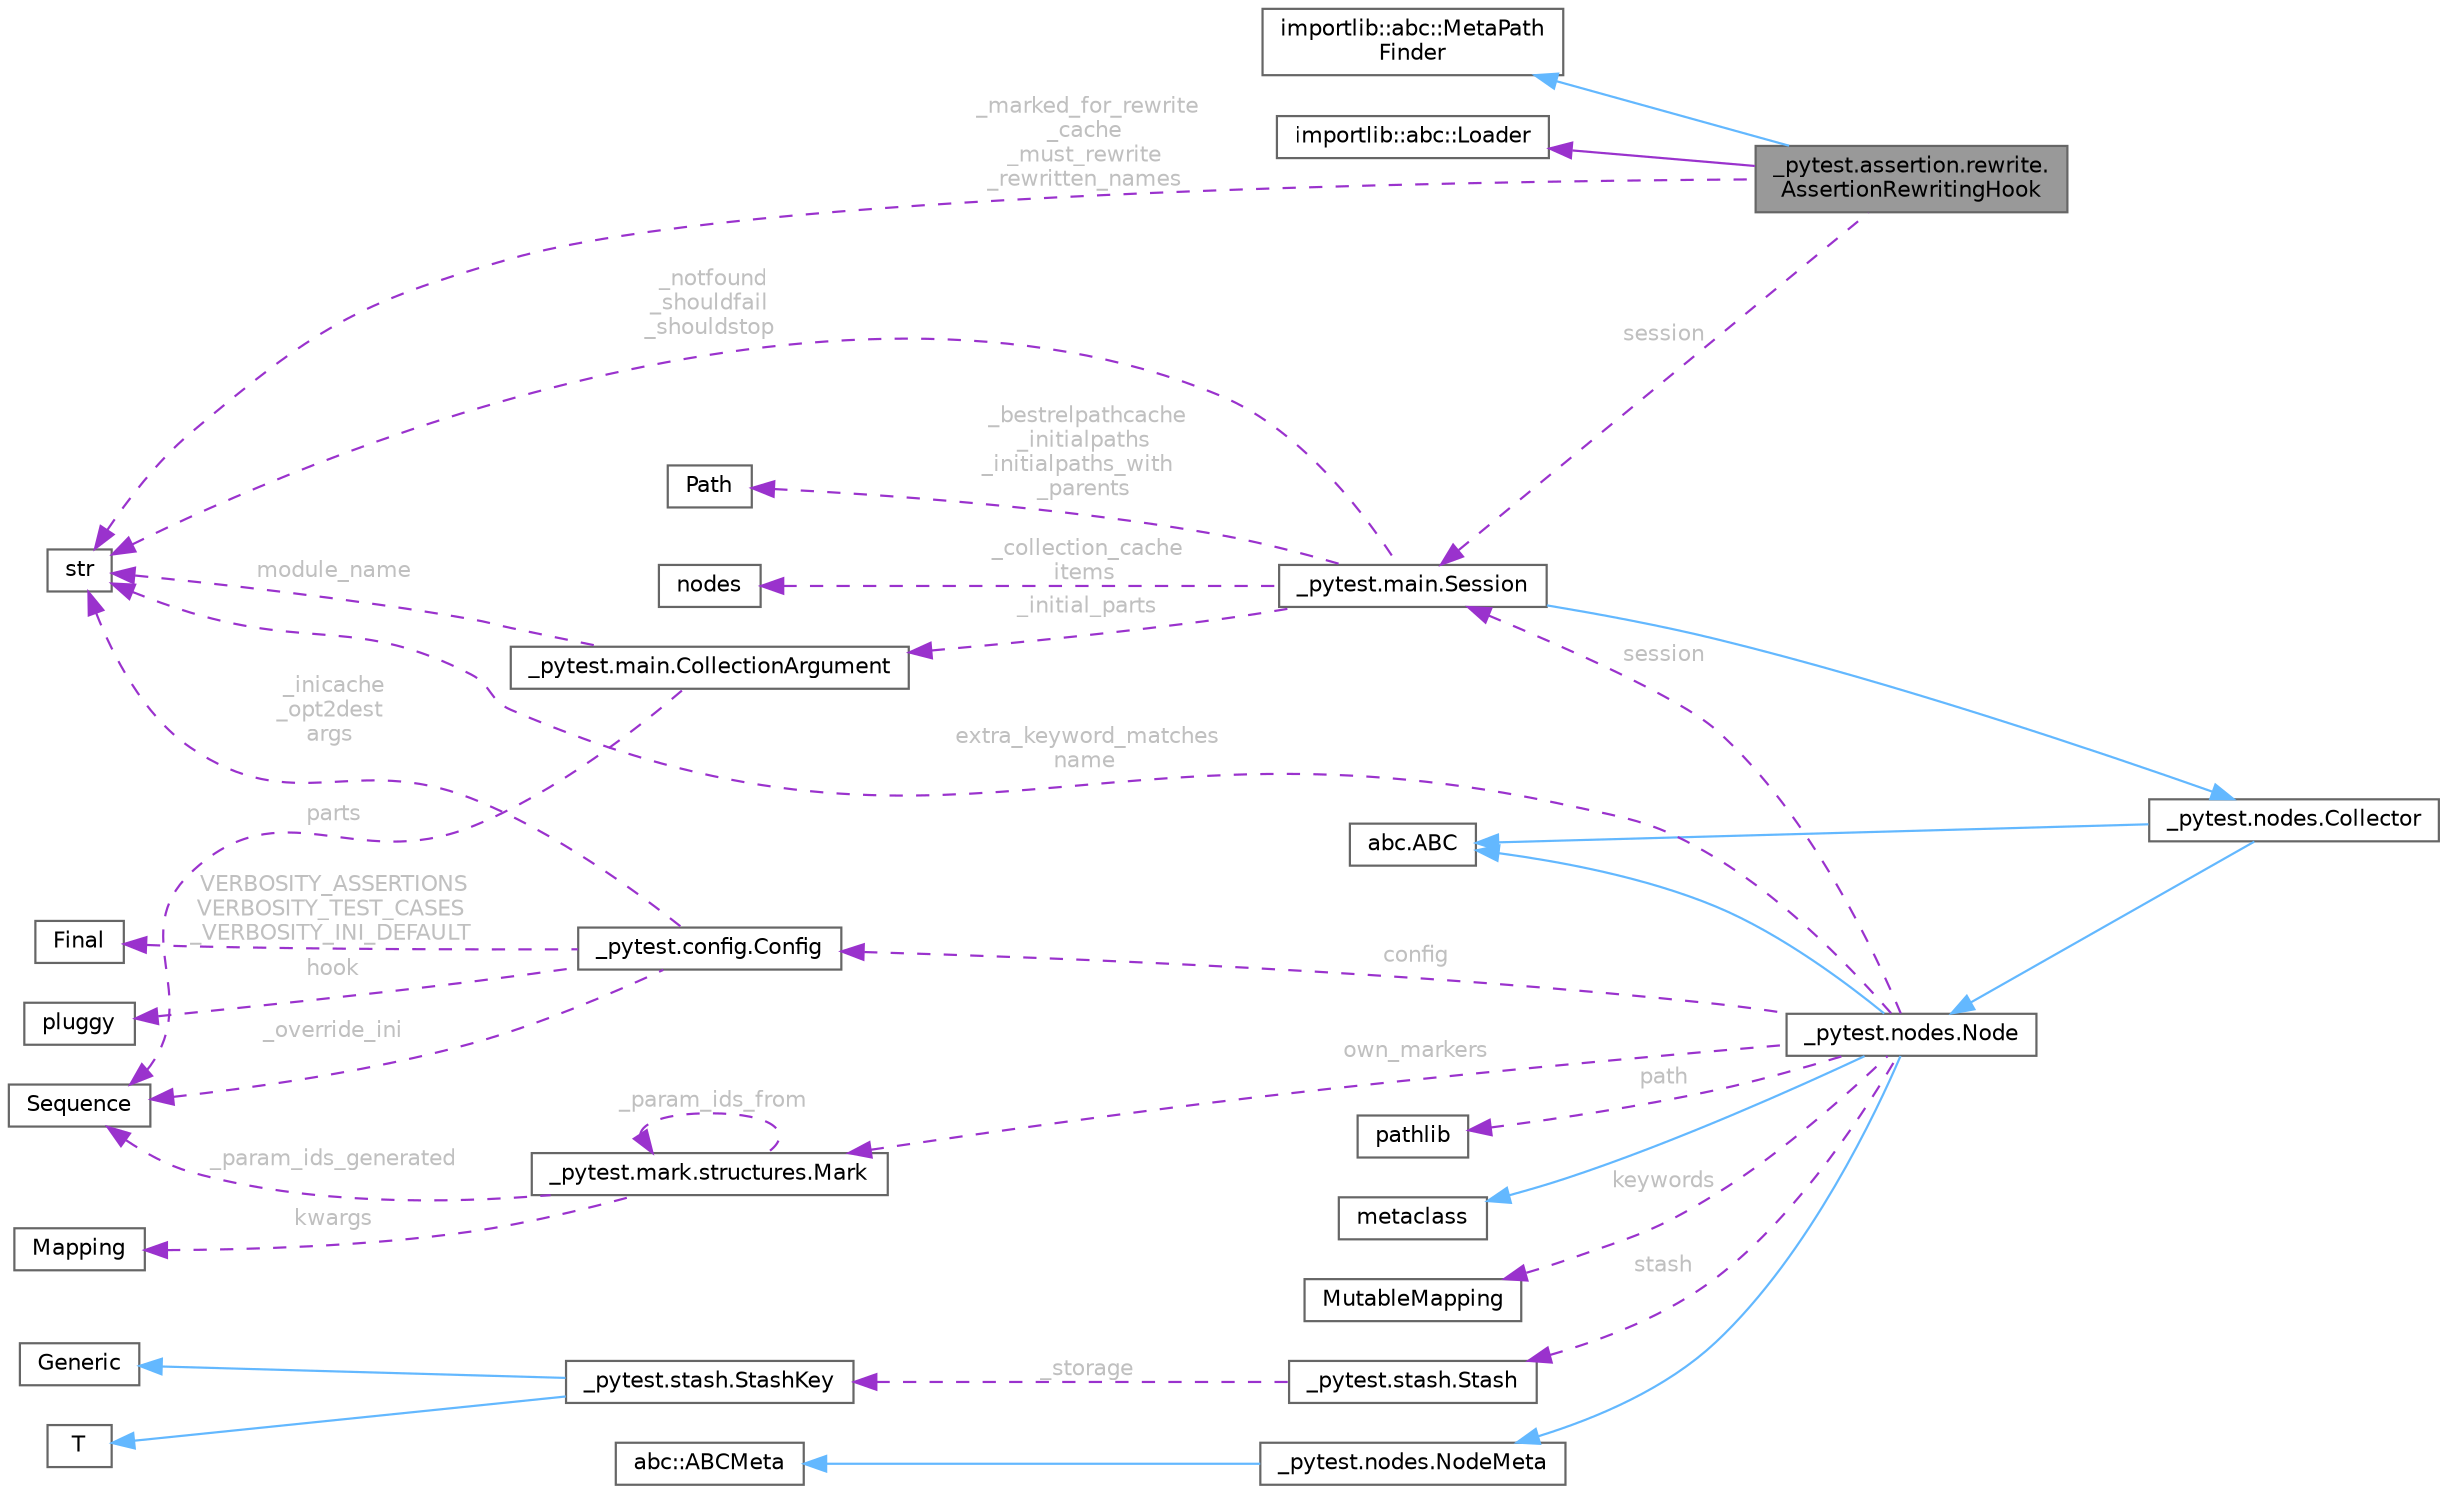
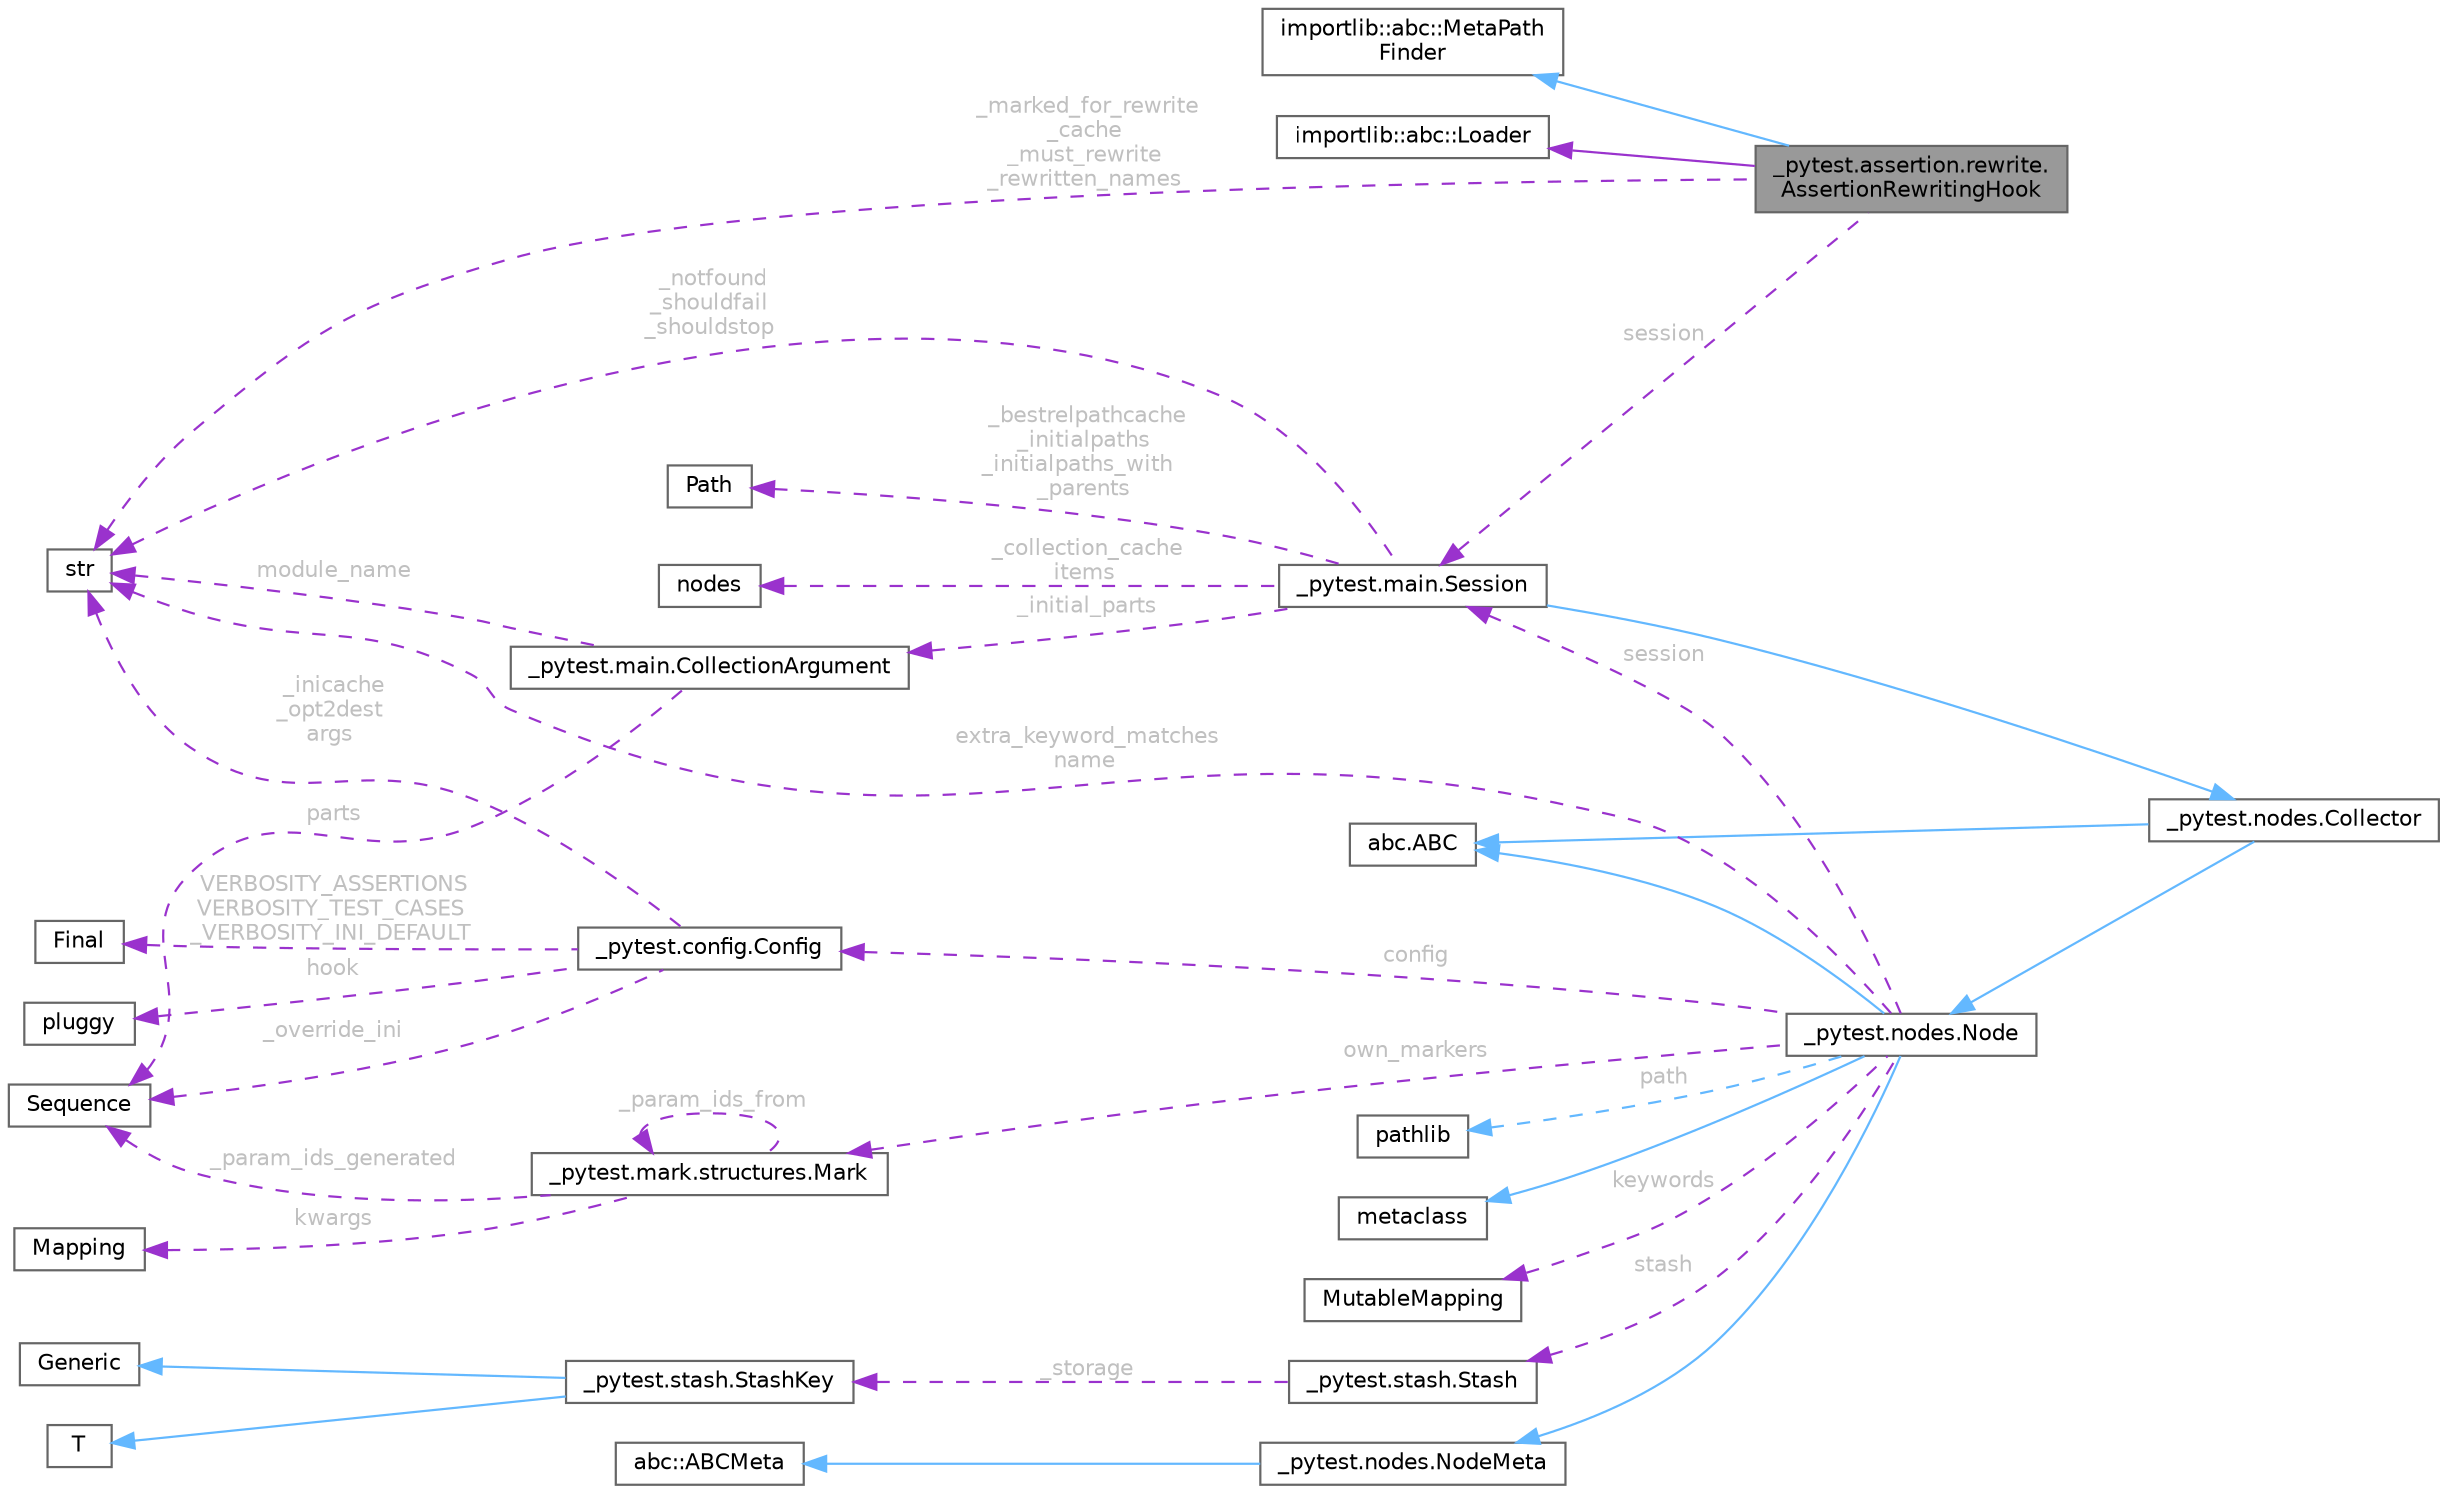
(1668, 1100) -> (1668, 1100)
